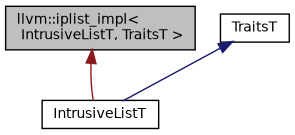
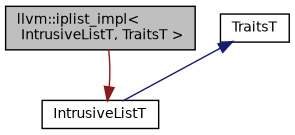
(91, 82) -> (110, 68)
